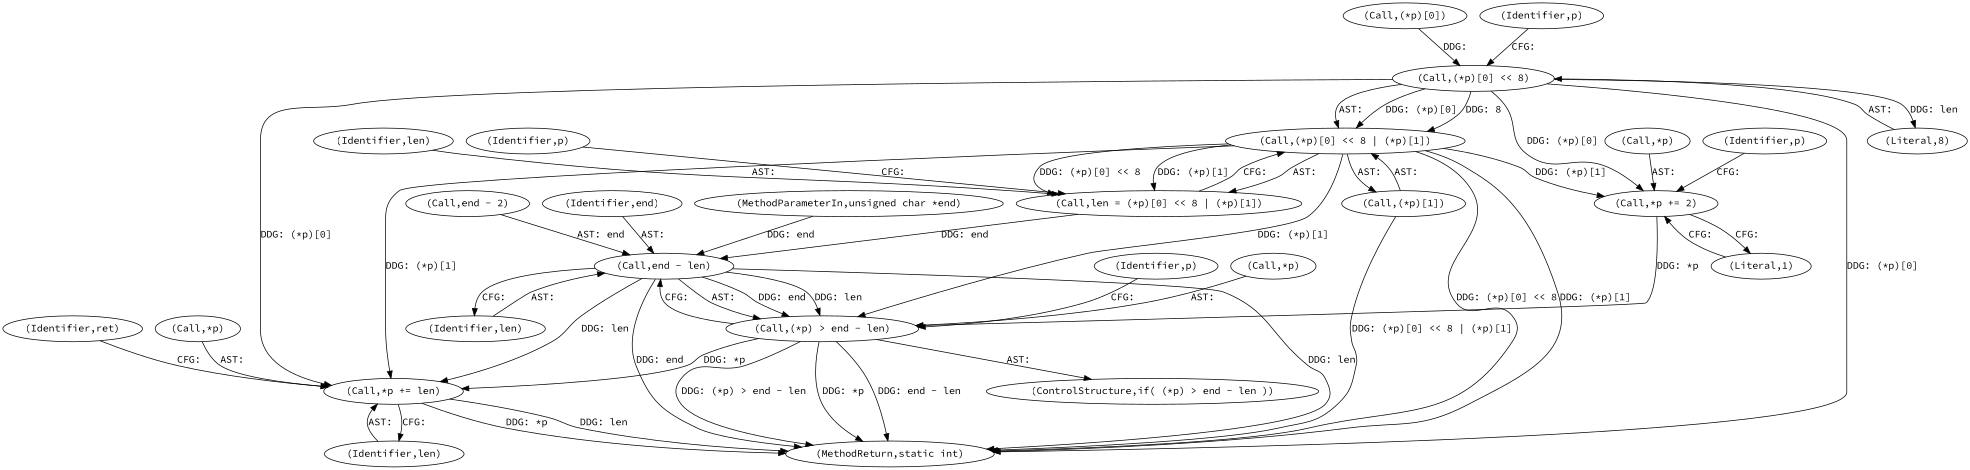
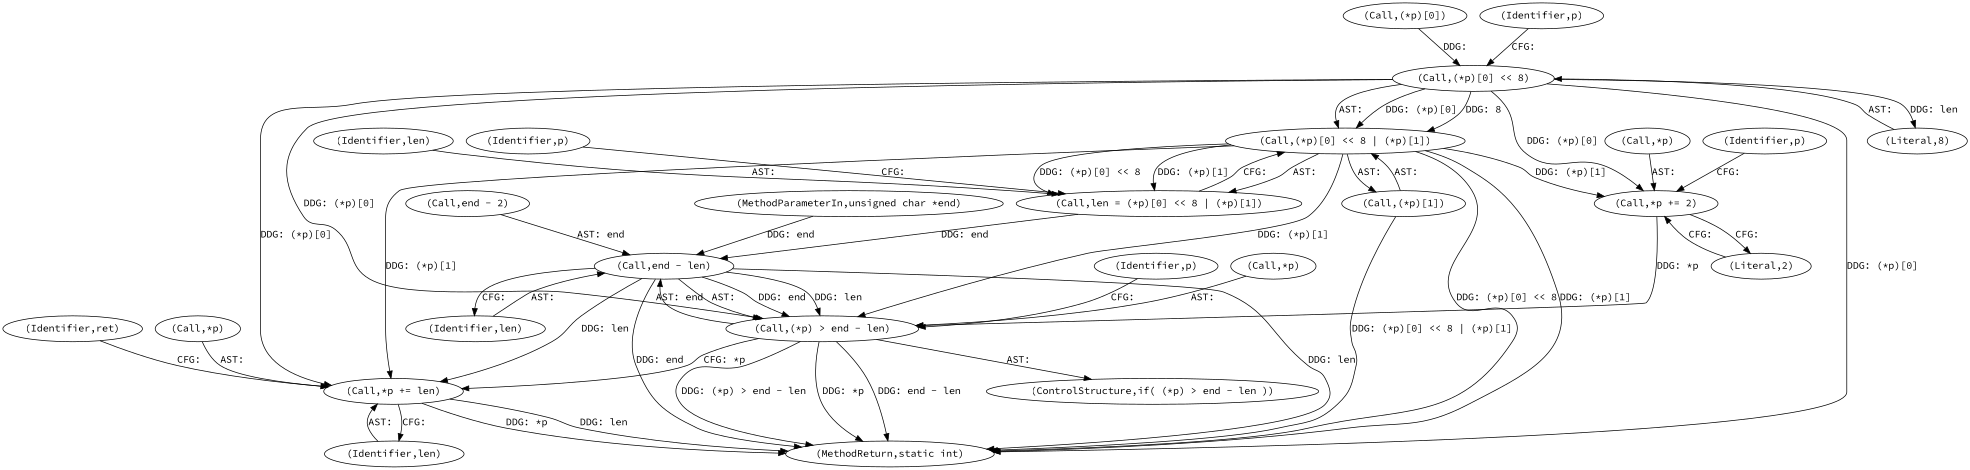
none -> (557, 99)
(612, 204) -> none
(1761, 266) -> (1761, 266)
(680, 297) -> (680, 297)
(724, 360) -> (724, 360)
